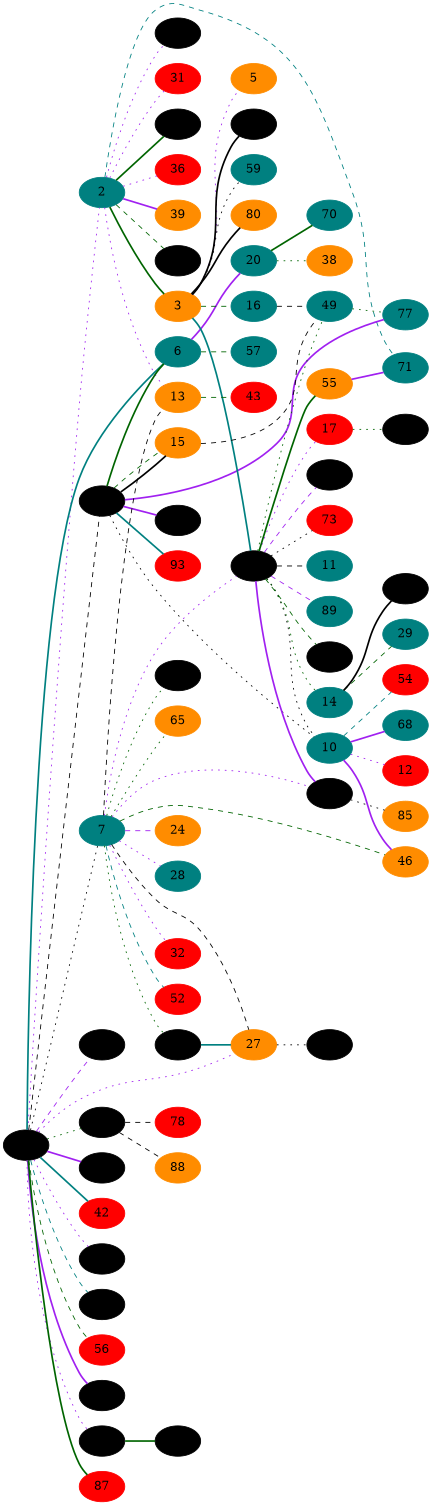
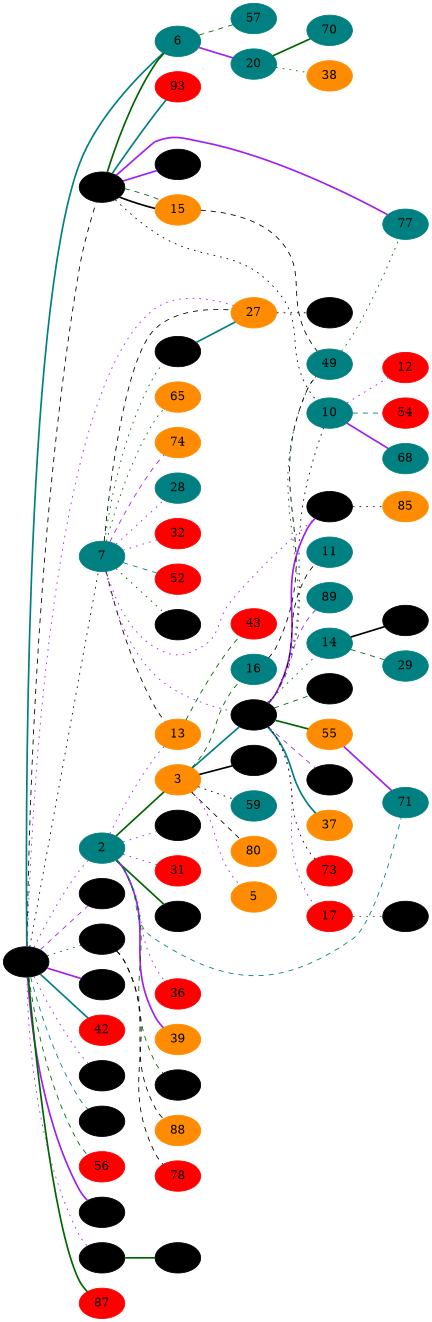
(217, 259) -> (216, 816)
none -> (330, 825)
(178, 831) -> (178, 443)
(406, 862) -> none
